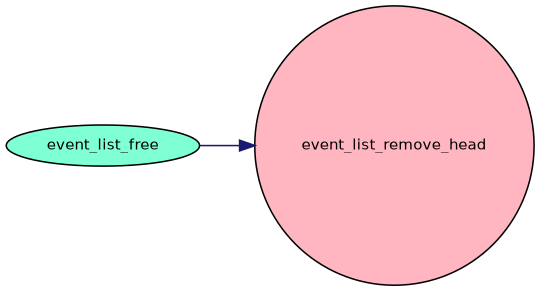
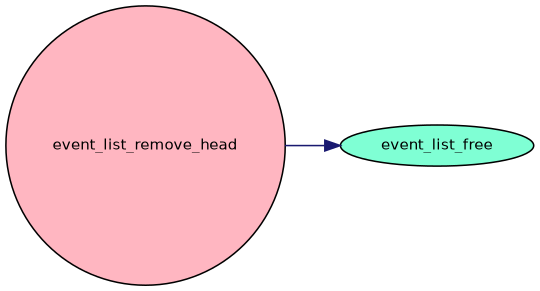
(219, 146) -> (305, 146)
